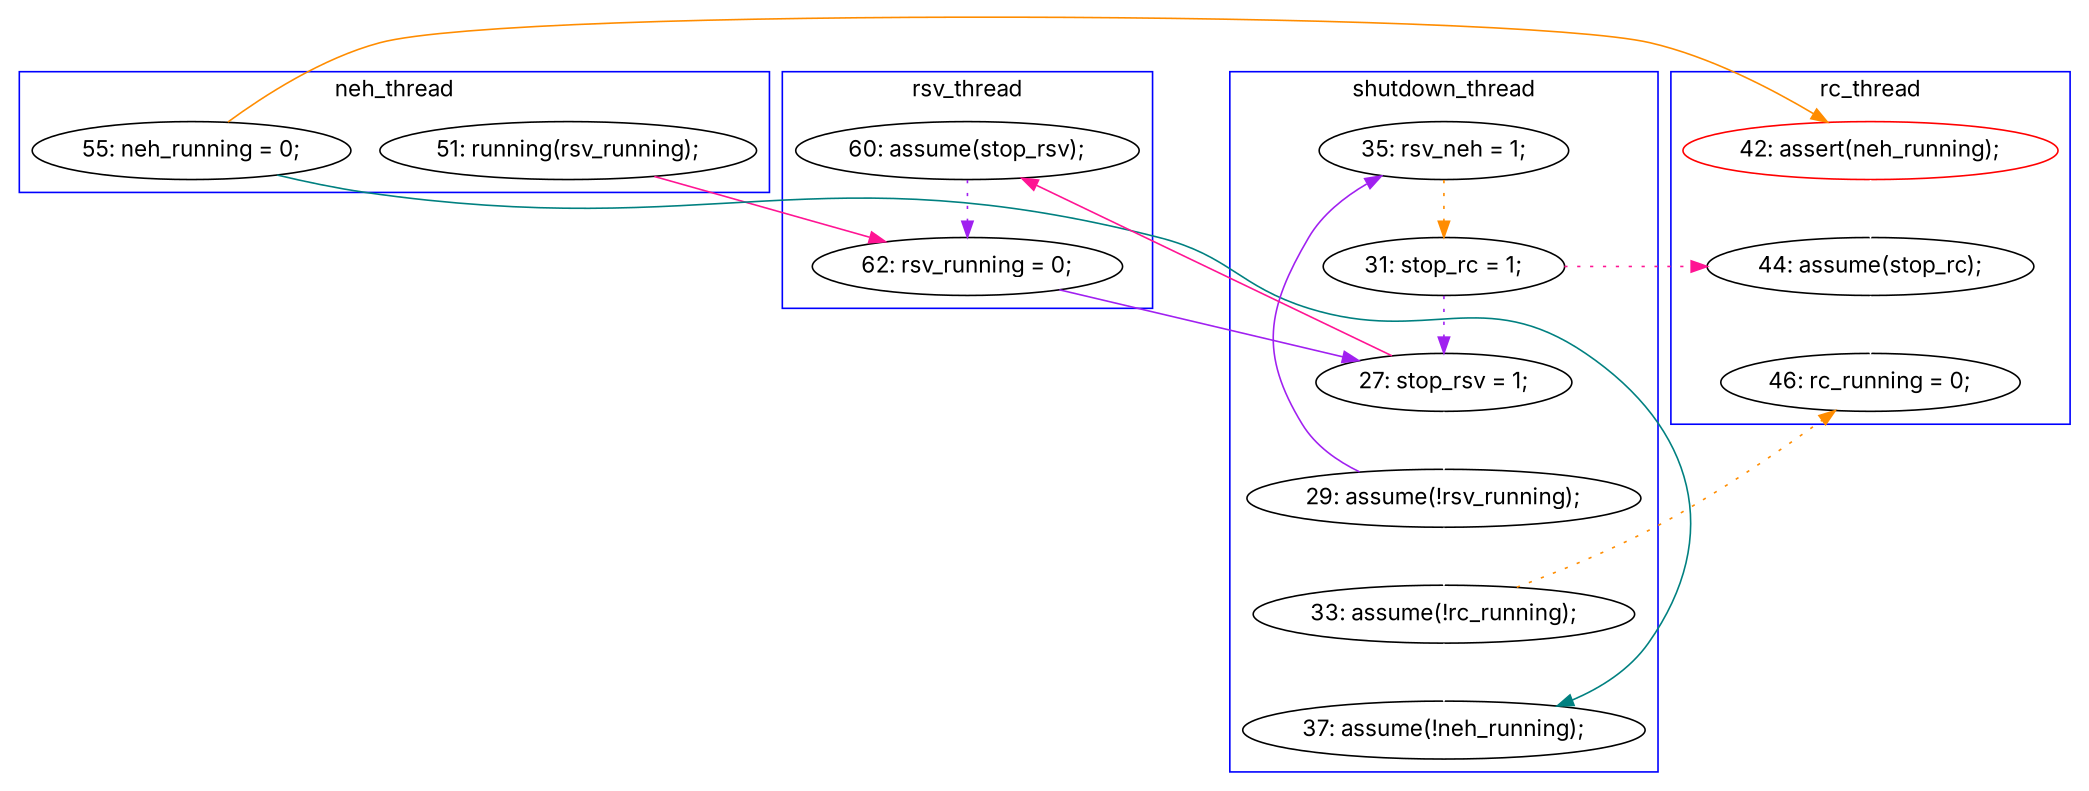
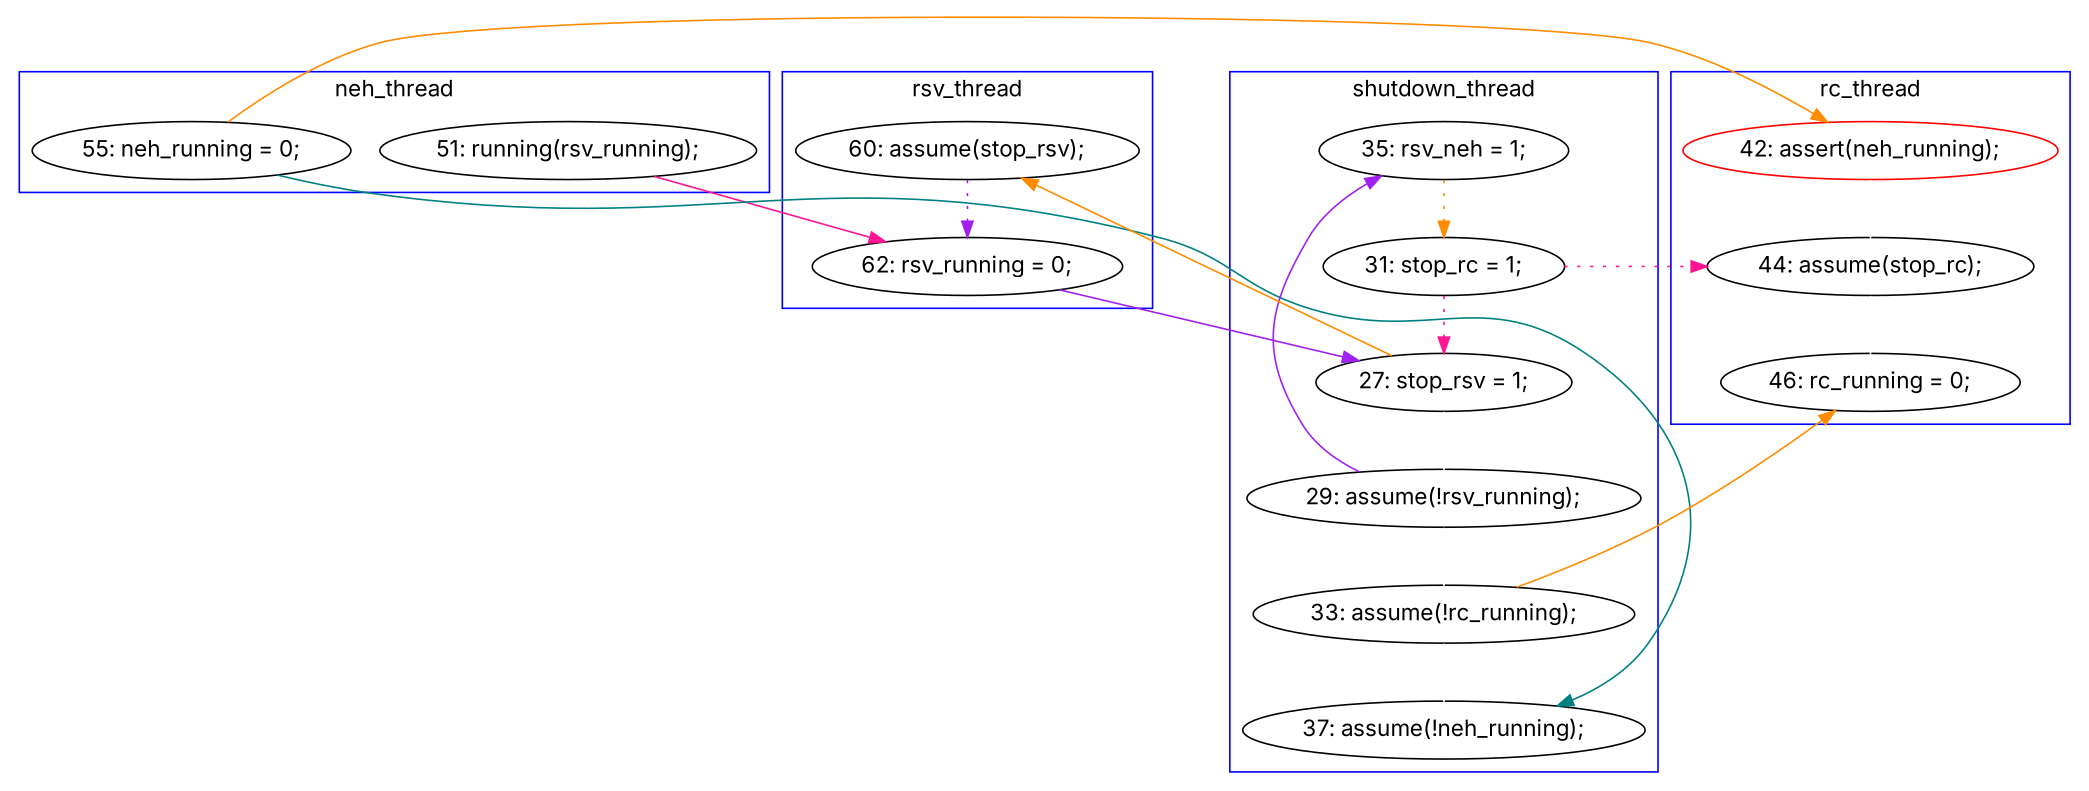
(1214, 271) -> (1214, 271)
(1444, 309) -> (1444, 309)
(1676, 516) -> (1676, 516)
